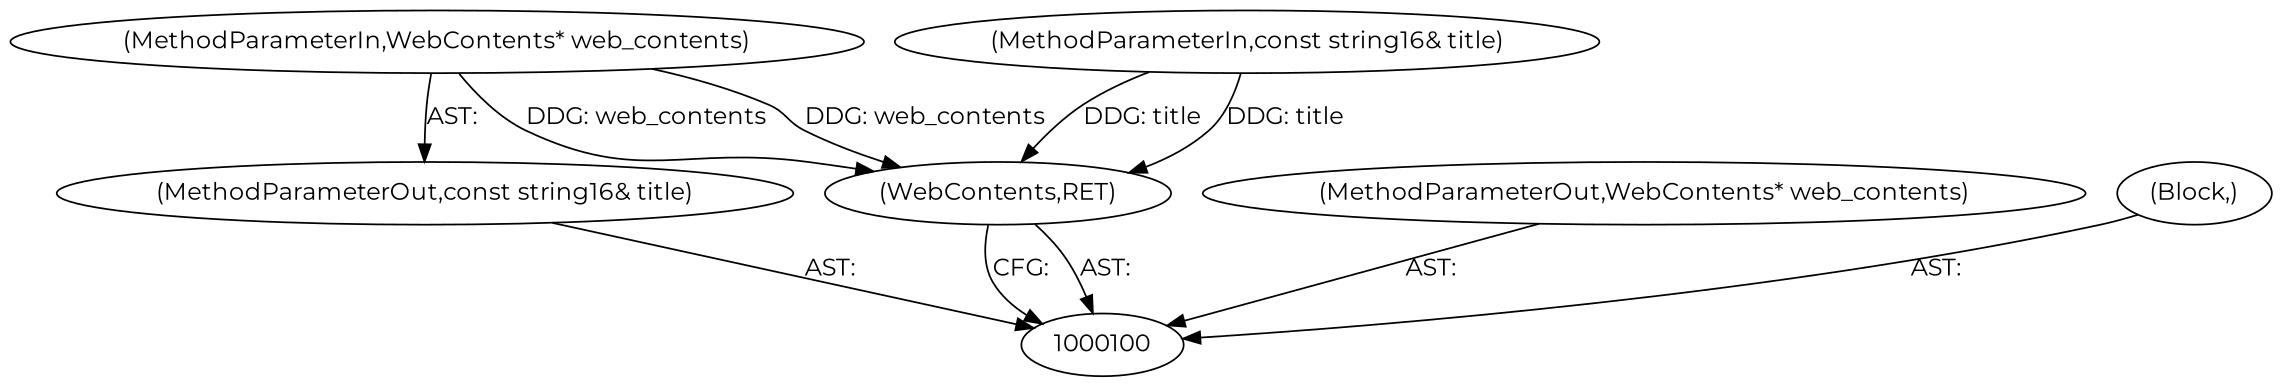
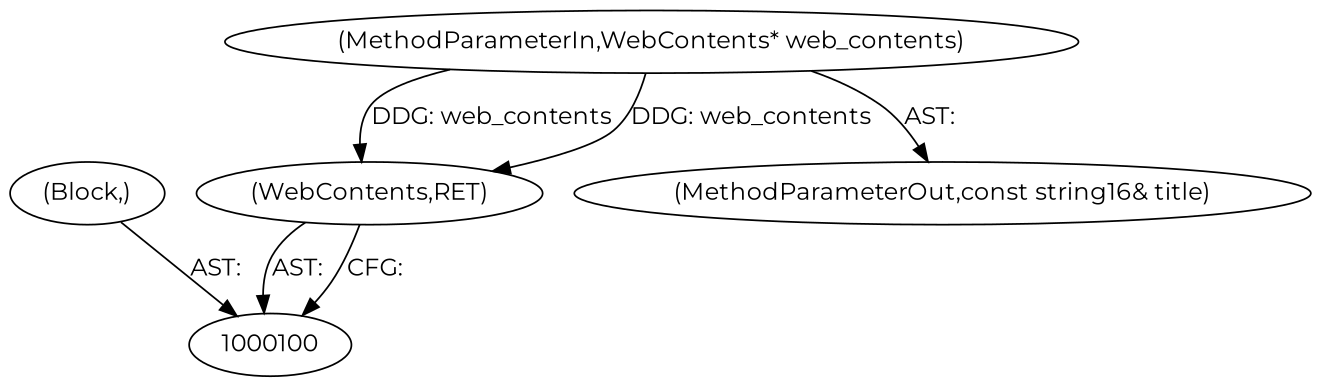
(1247, 42) -> none
(1644, 193) -> none
(784, 274) -> none
